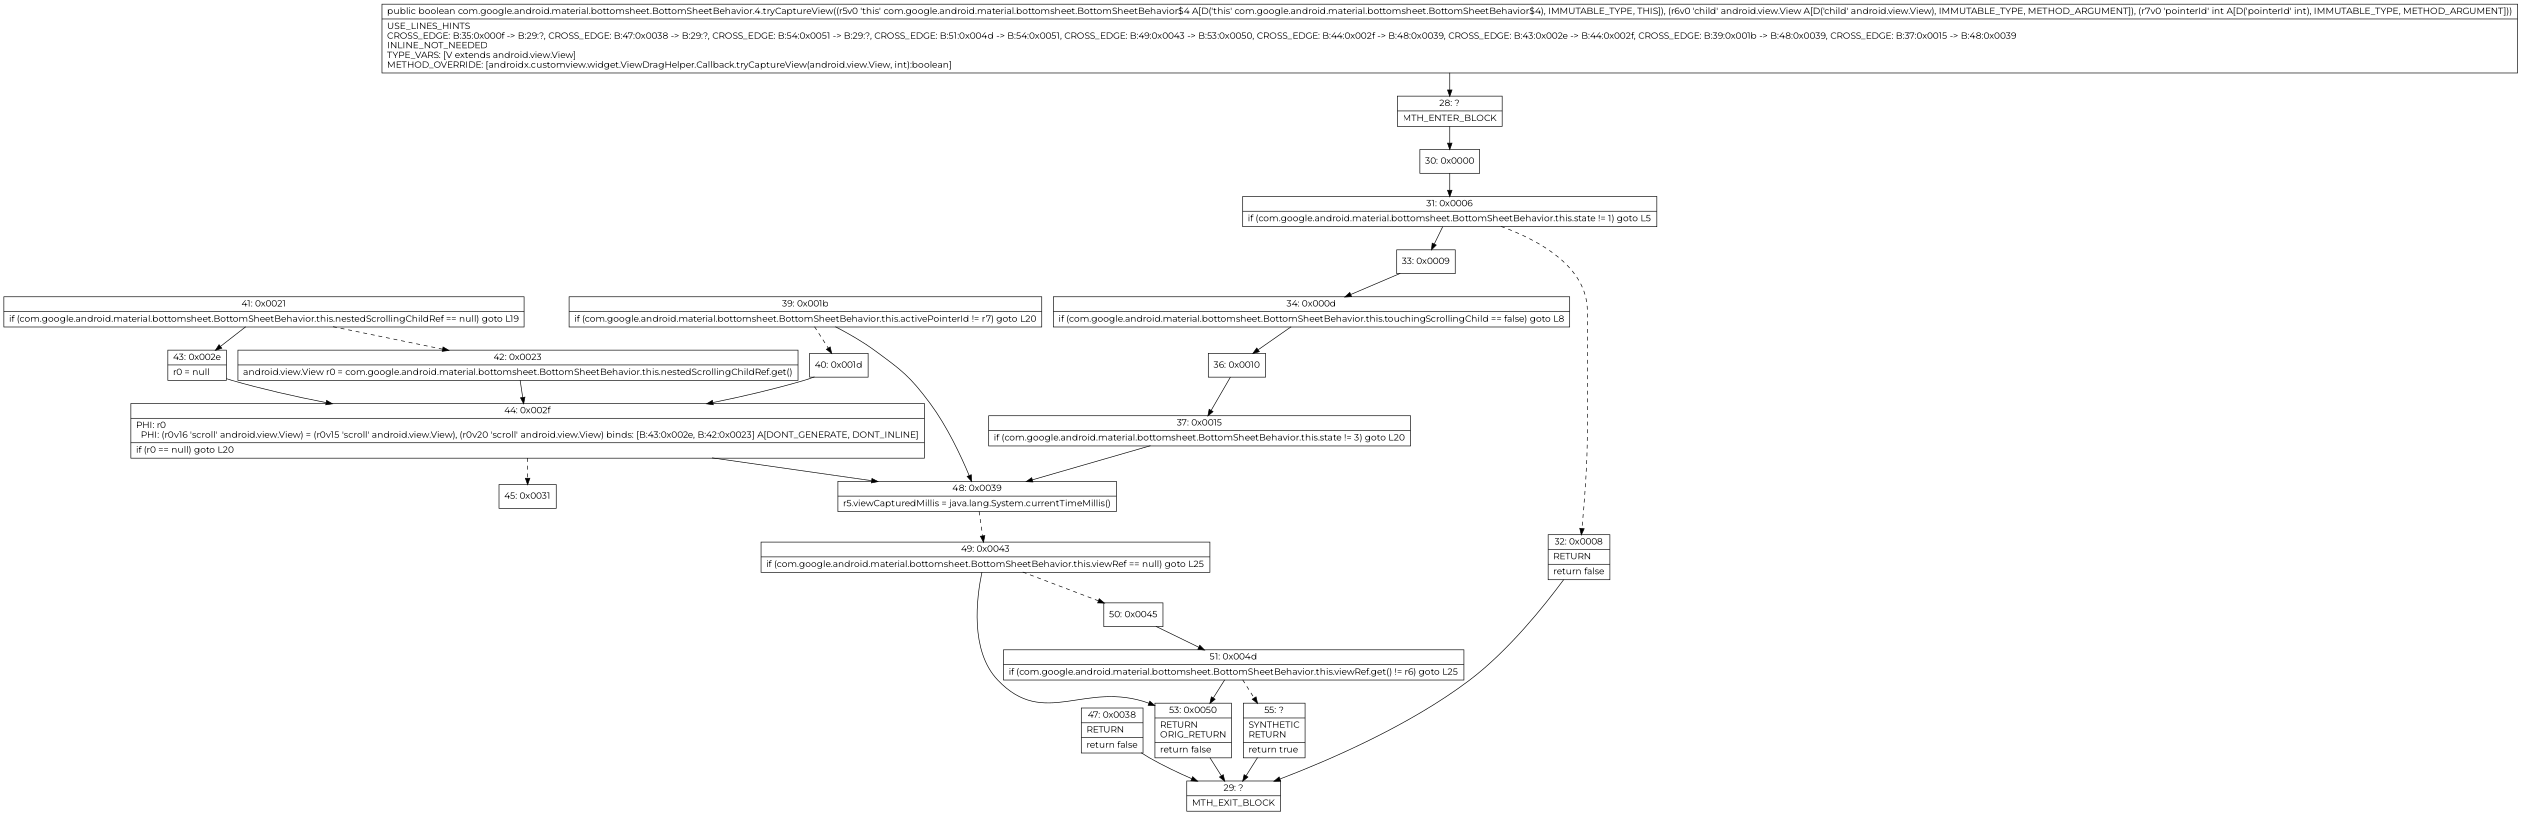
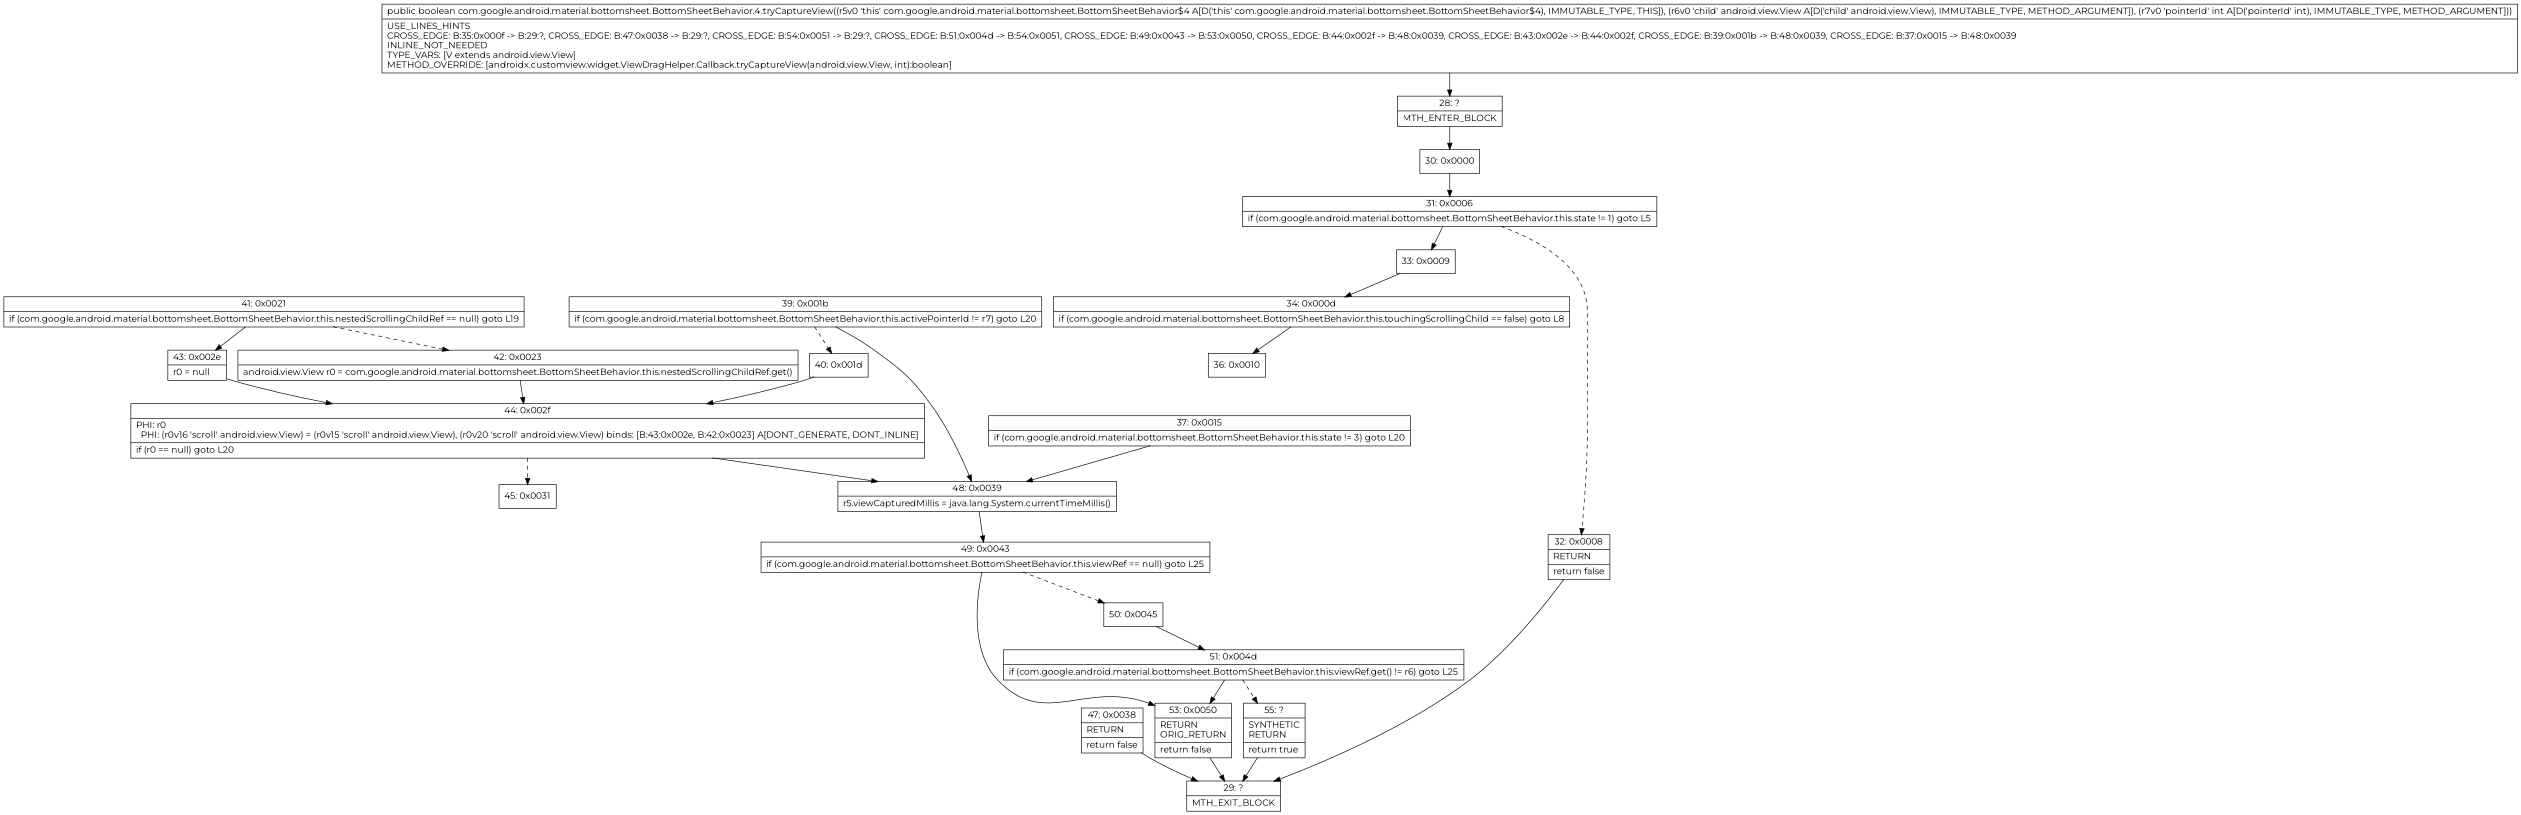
(1221, 394) -> none
(981, 524) -> (981, 524)
